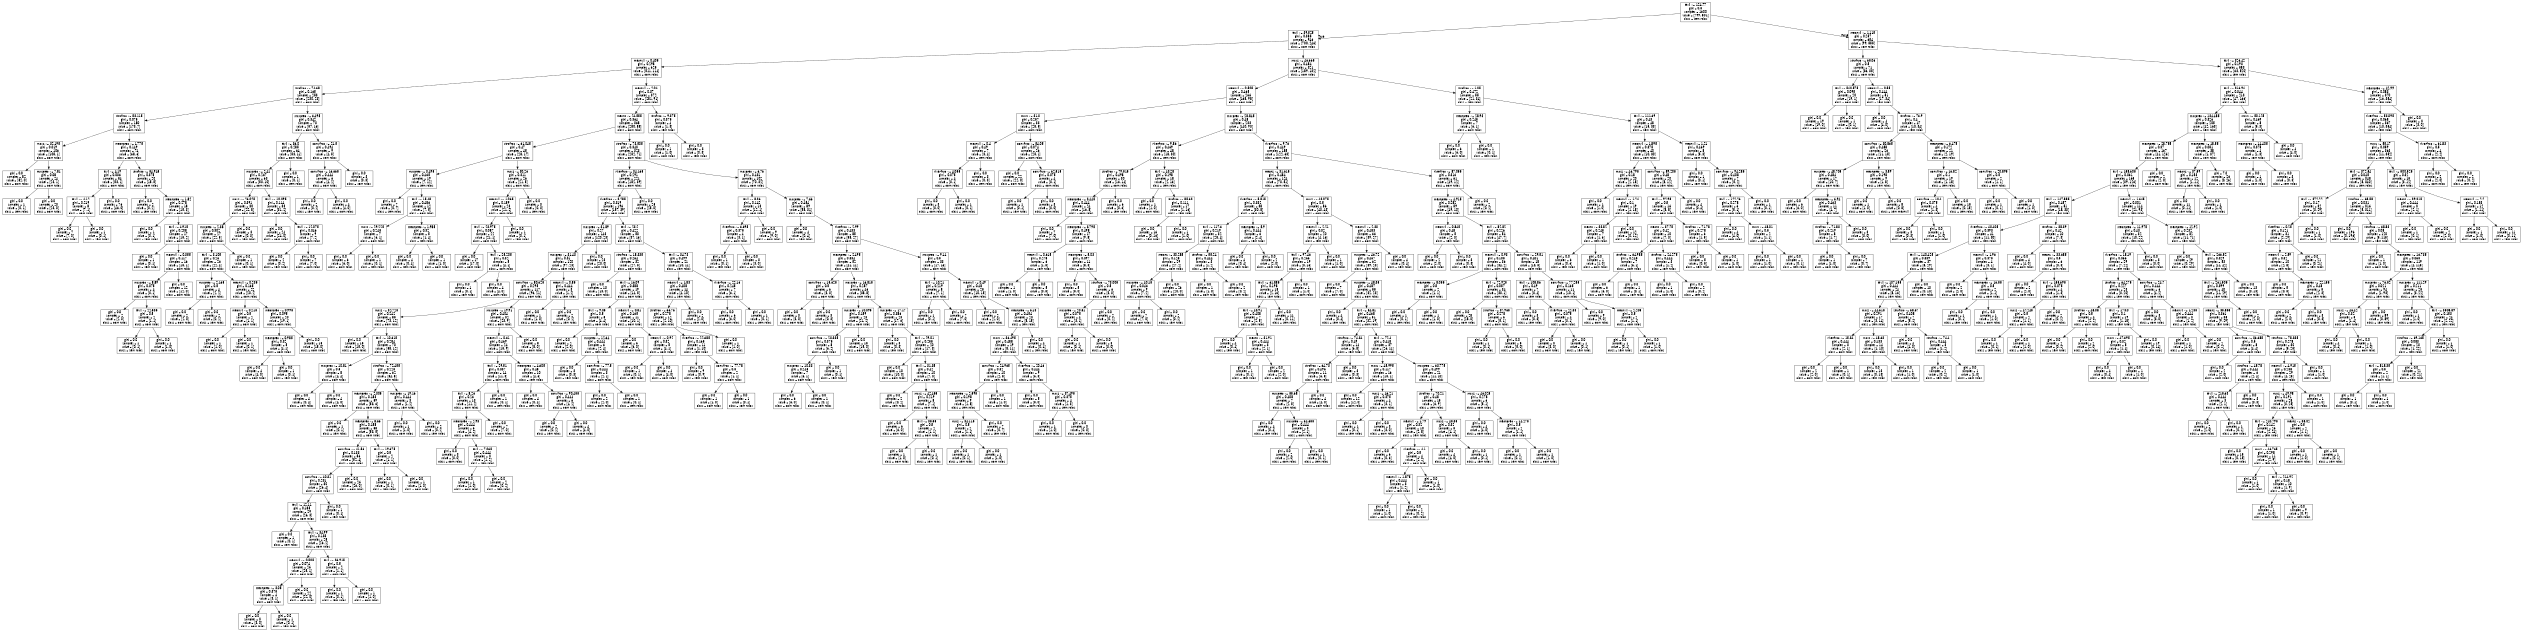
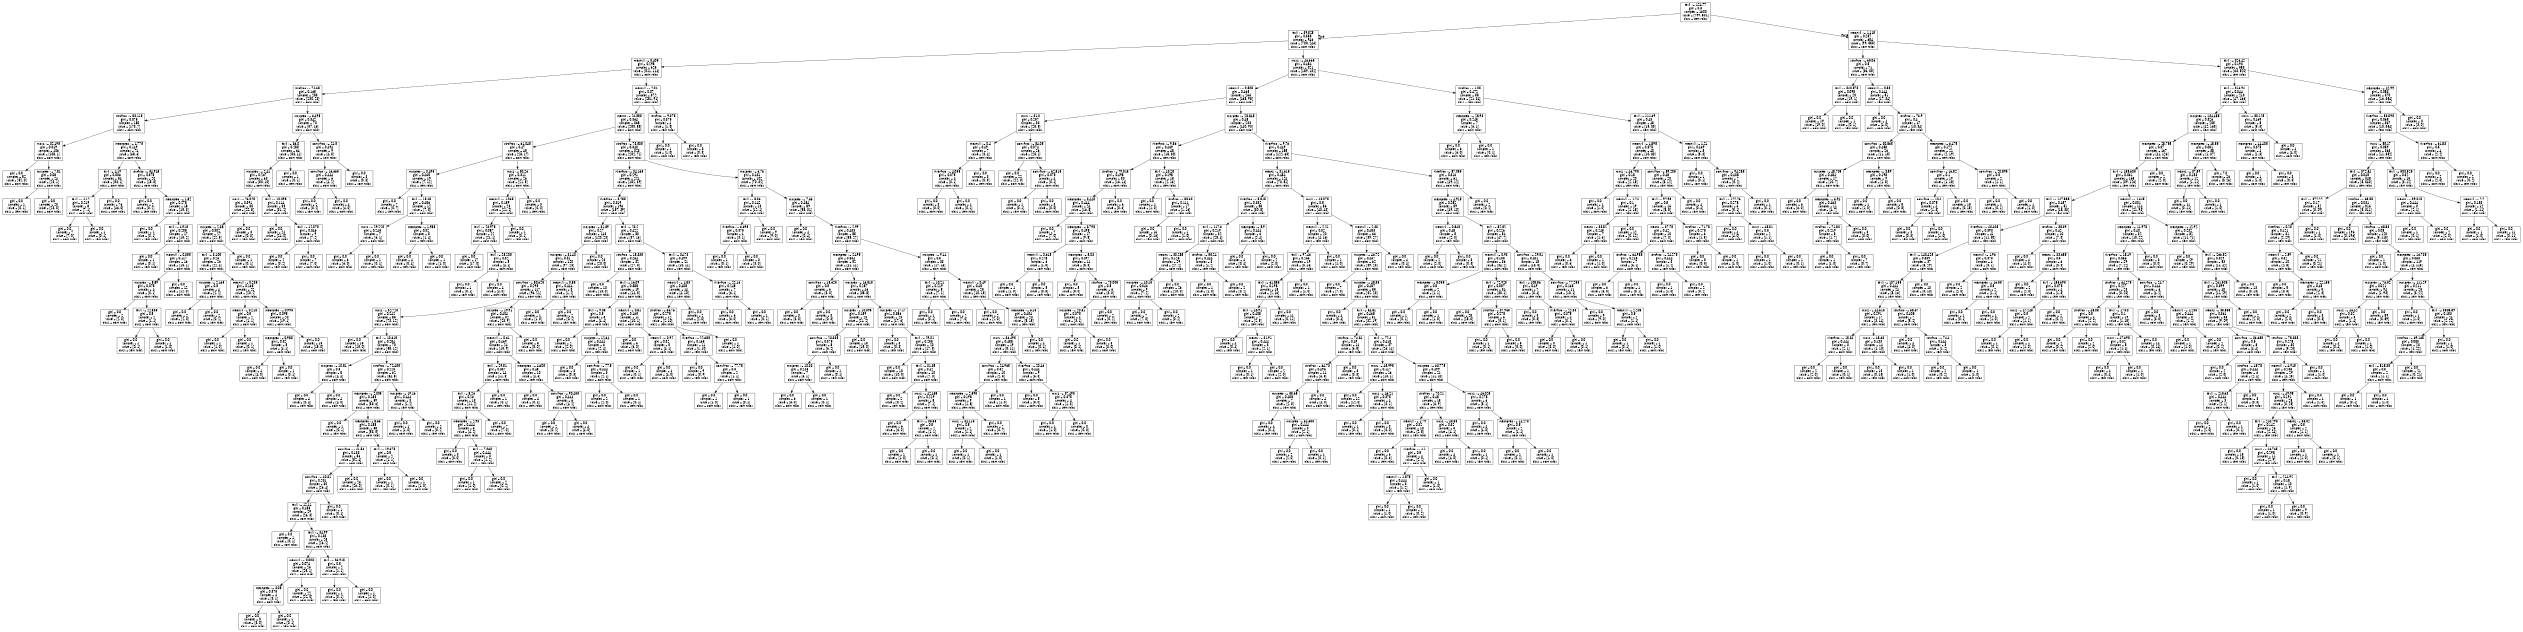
(646, 207) -> none
(1895, 207) -> (1895, 207)
(2150, 345) -> (2150, 345)
